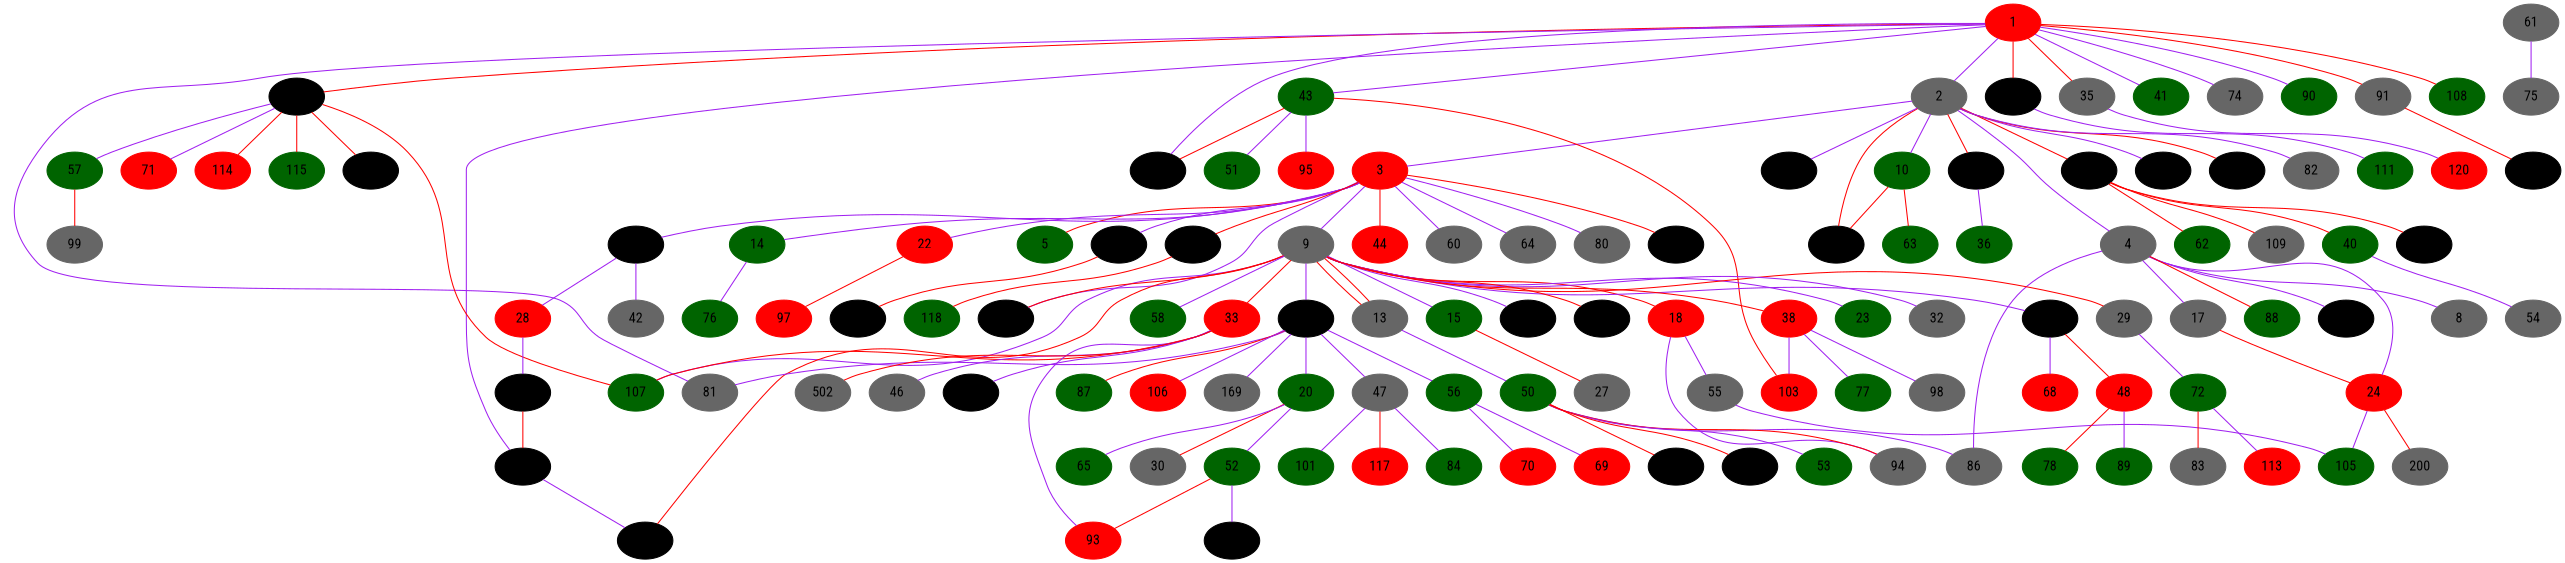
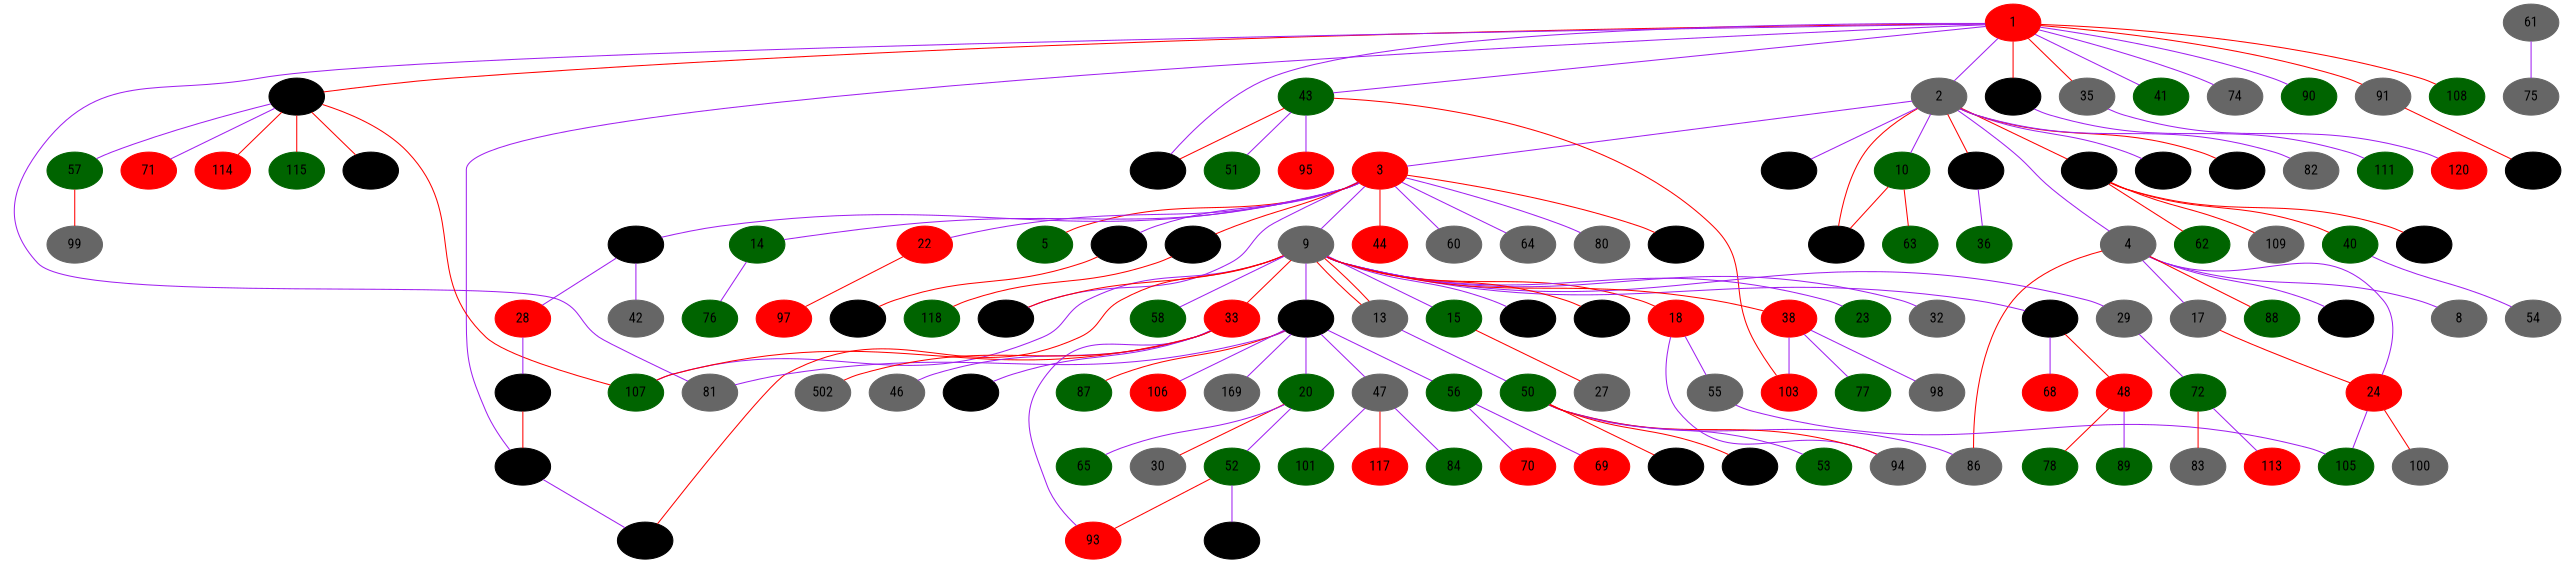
(1676, 285) -> (1676, 285)
(1999, 322) -> (1999, 322)
(2420, 467) -> (2420, 467)
